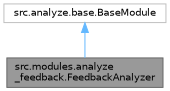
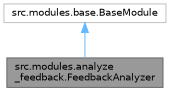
(85, 13) -> (85, 13)
